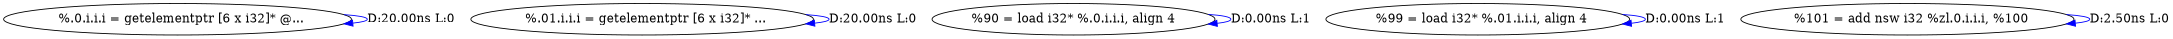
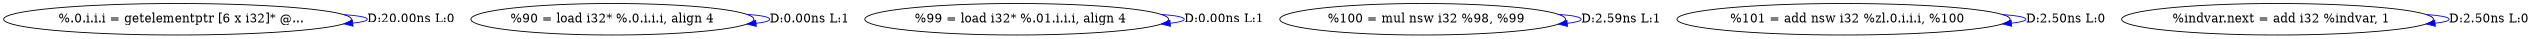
(642, 19) -> none
none -> (1423, 19)
none -> (2278, 19)
